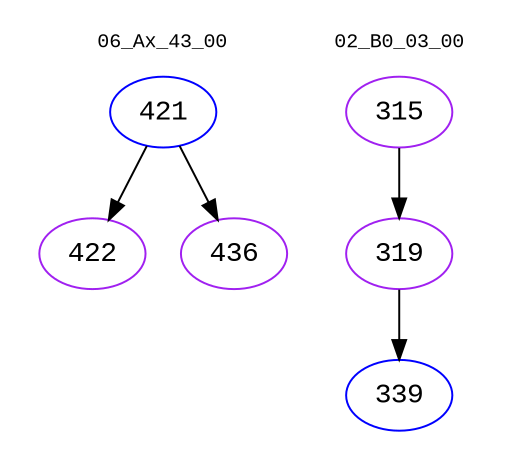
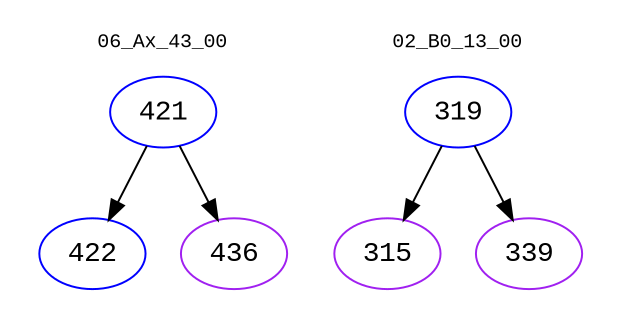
(400, 42) -> (458, 42)
(399, 173) -> (427, 174)
(92, 254) -> (92, 254)
(399, 254) -> (458, 112)
(399, 395) -> (529, 254)
